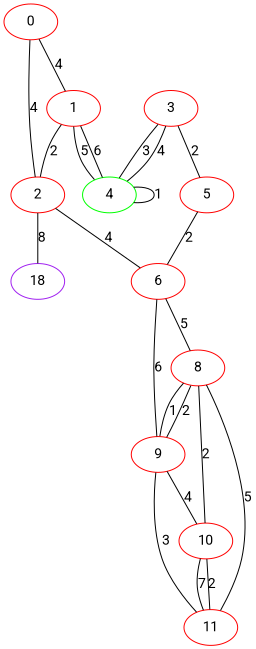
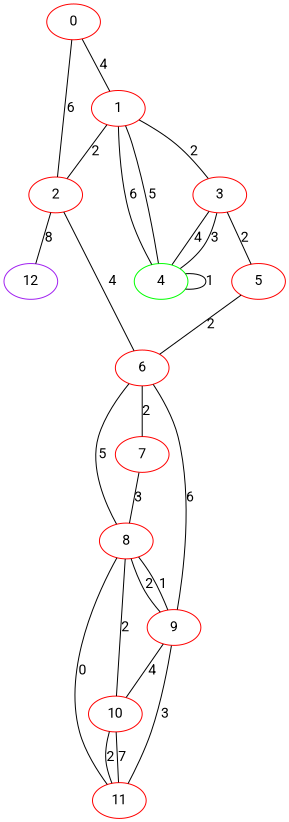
(34, 108) -> (71, 108)
none -> (177, 145)
(38, 281) -> (31, 281)
none -> (142, 454)
(248, 498) -> (83, 671)
